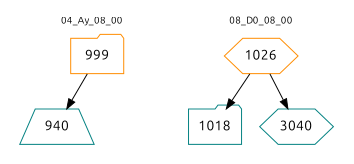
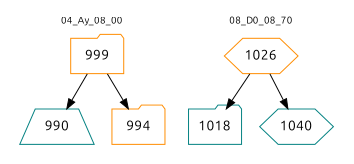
(261, 21) -> (261, 21)
(57, 127) -> (57, 127)
none -> (138, 127)
(297, 127) -> (297, 127)
